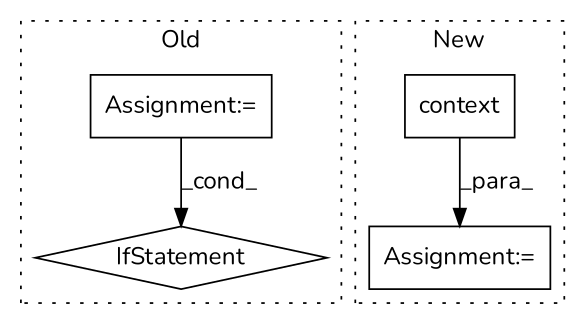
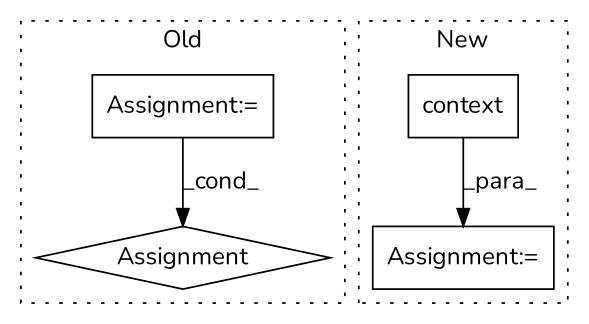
(181, 258) -> (183, 258)
